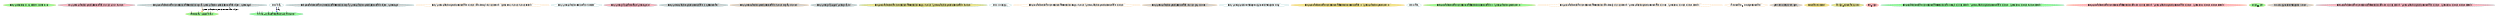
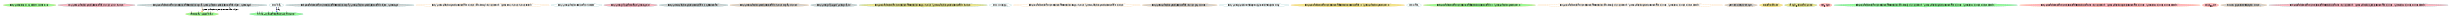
(1746, 5) -> none
(1817, 5) -> (1771, 5)
(2257, 5) -> (2211, 5)
